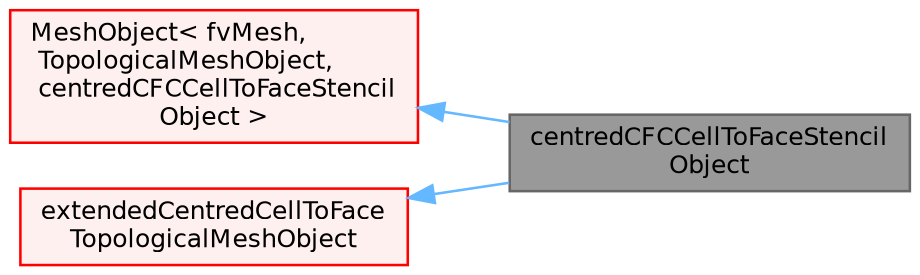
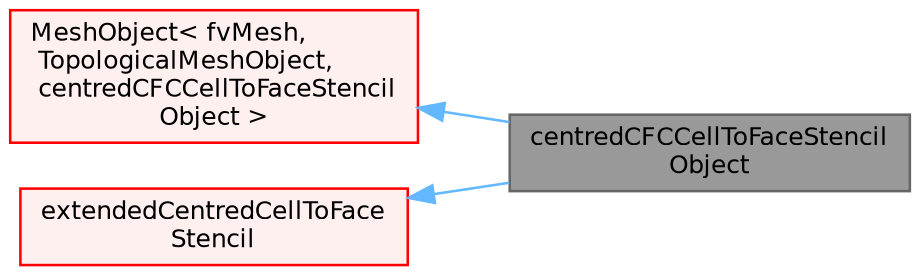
(214, 227) -> (214, 227)
